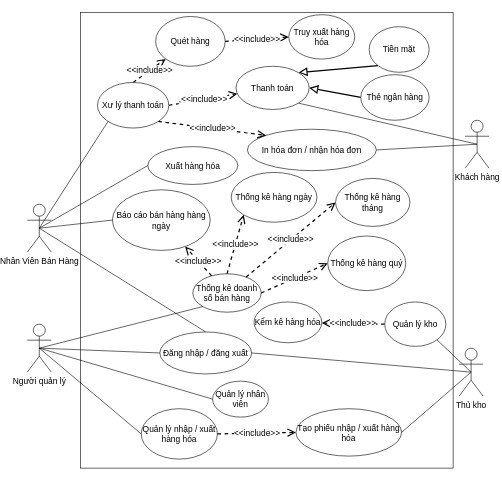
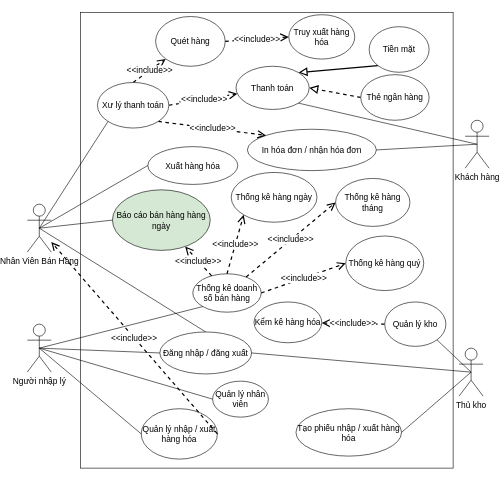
(338, 93) -> (338, 93)
(161, 220) -> (161, 220)
(367, 263) -> (385, 263)
(40, 382) -> (40, 382)
(255, 433) -> (136, 340)
